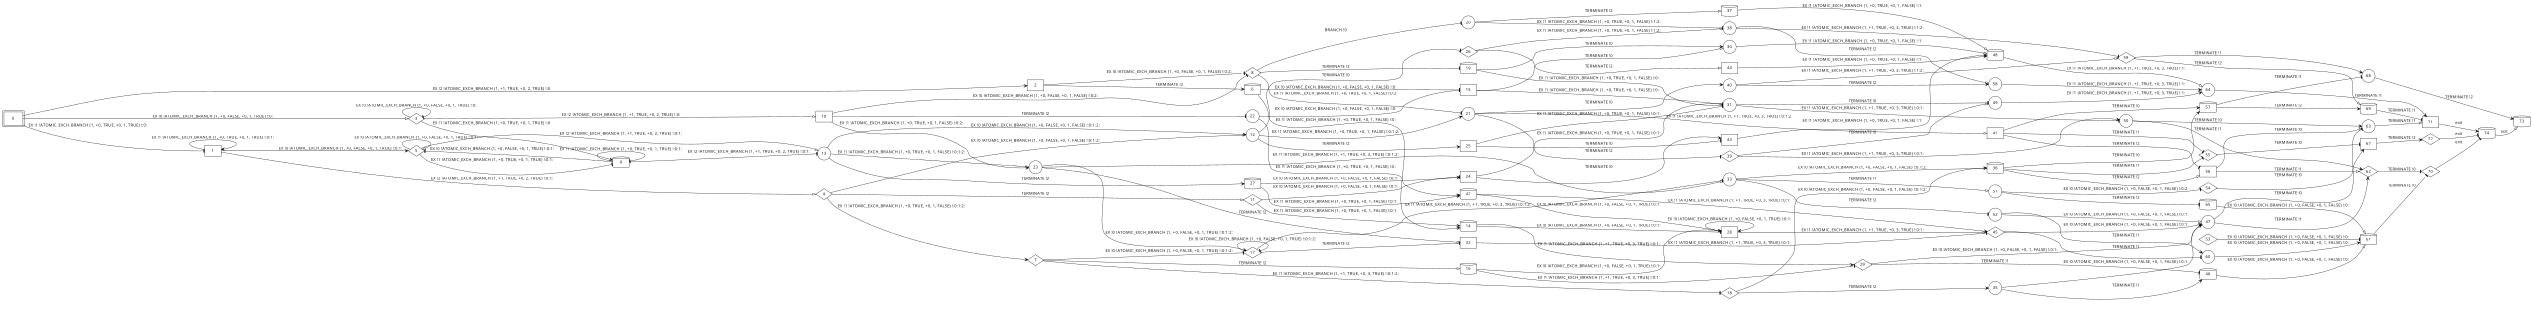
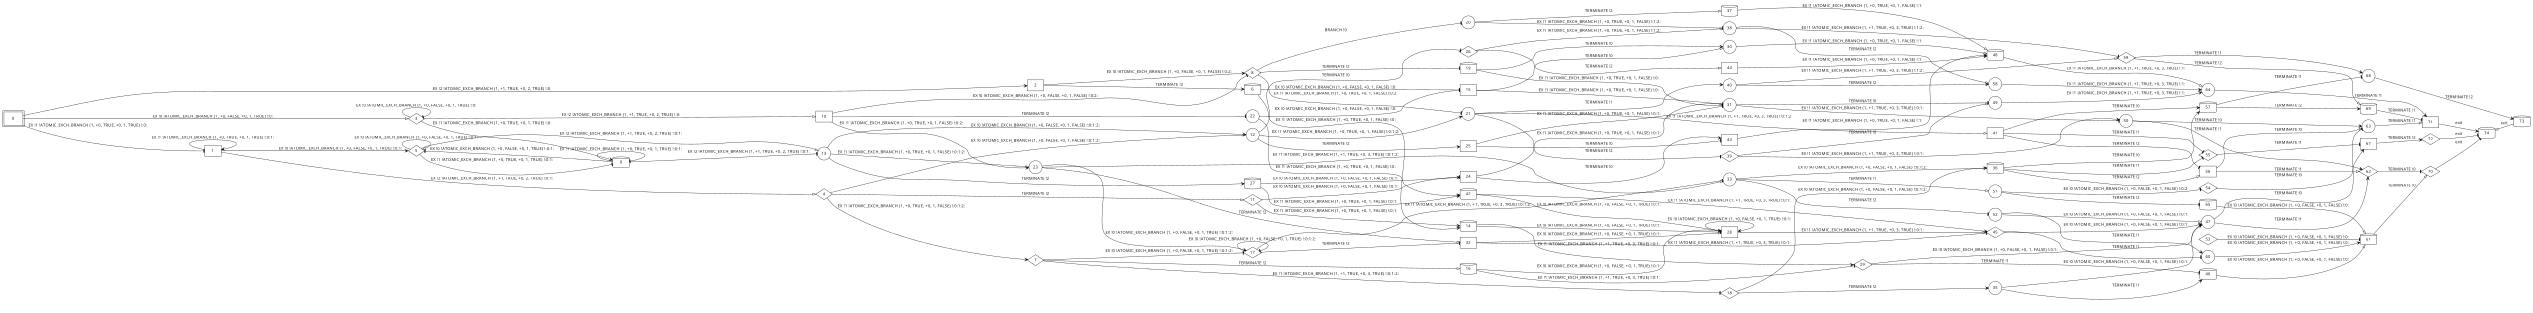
(1143, 79) -> (1143, 79)
(1599, 102) -> (1599, 102)
(2506, 135) -> (2506, 126)
(2288, 143) -> (2288, 143)
(2399, 206) -> (2399, 206)
none -> (1597, 239)
